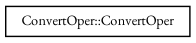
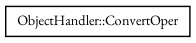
(98, 21) -> (98, 21)
